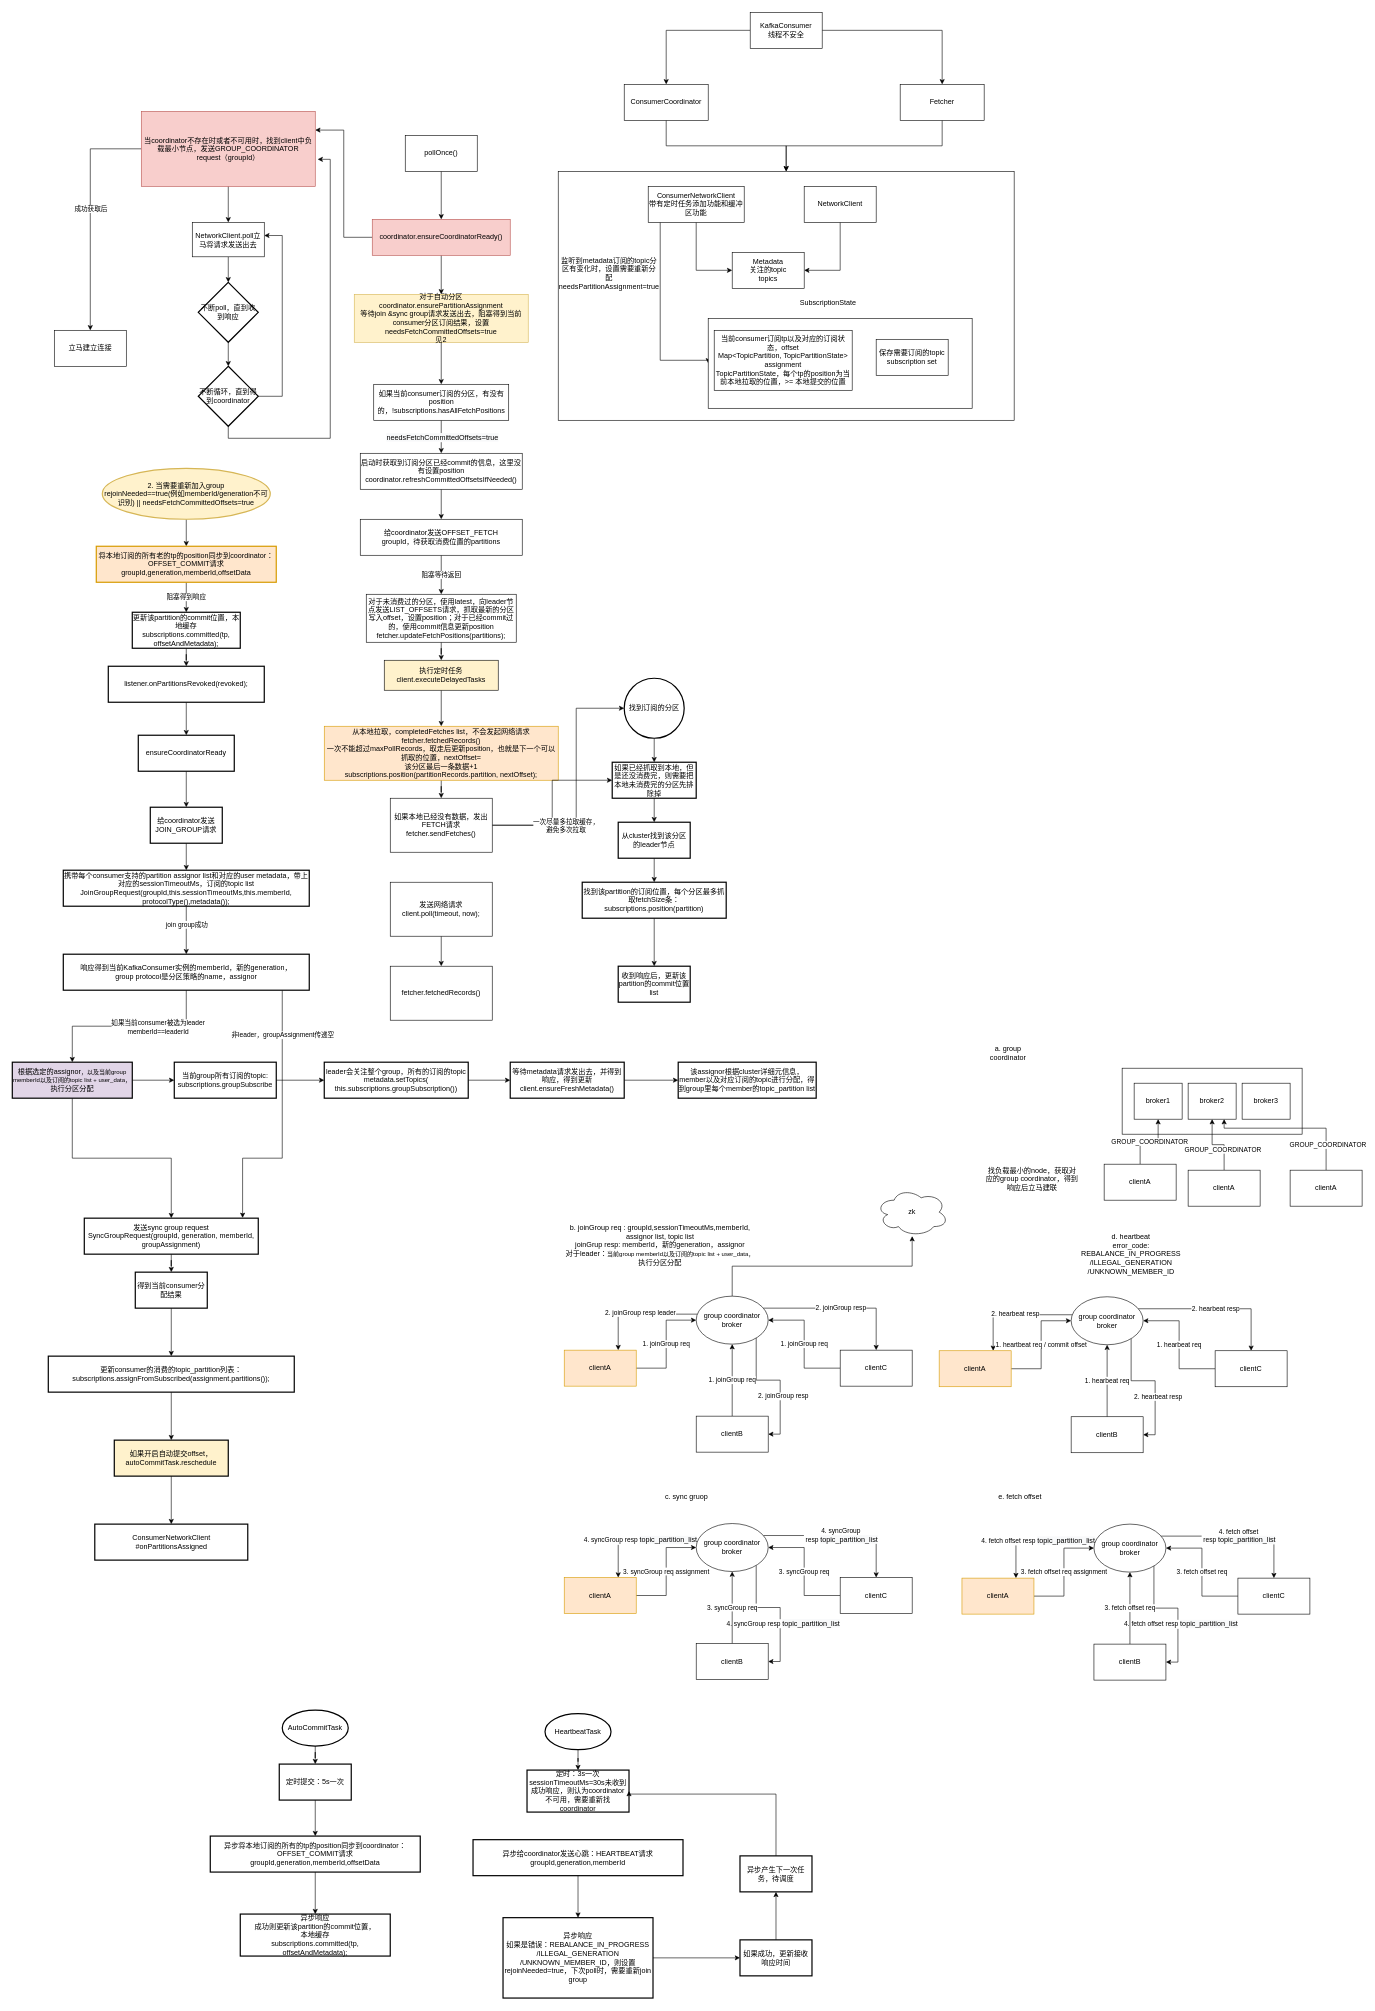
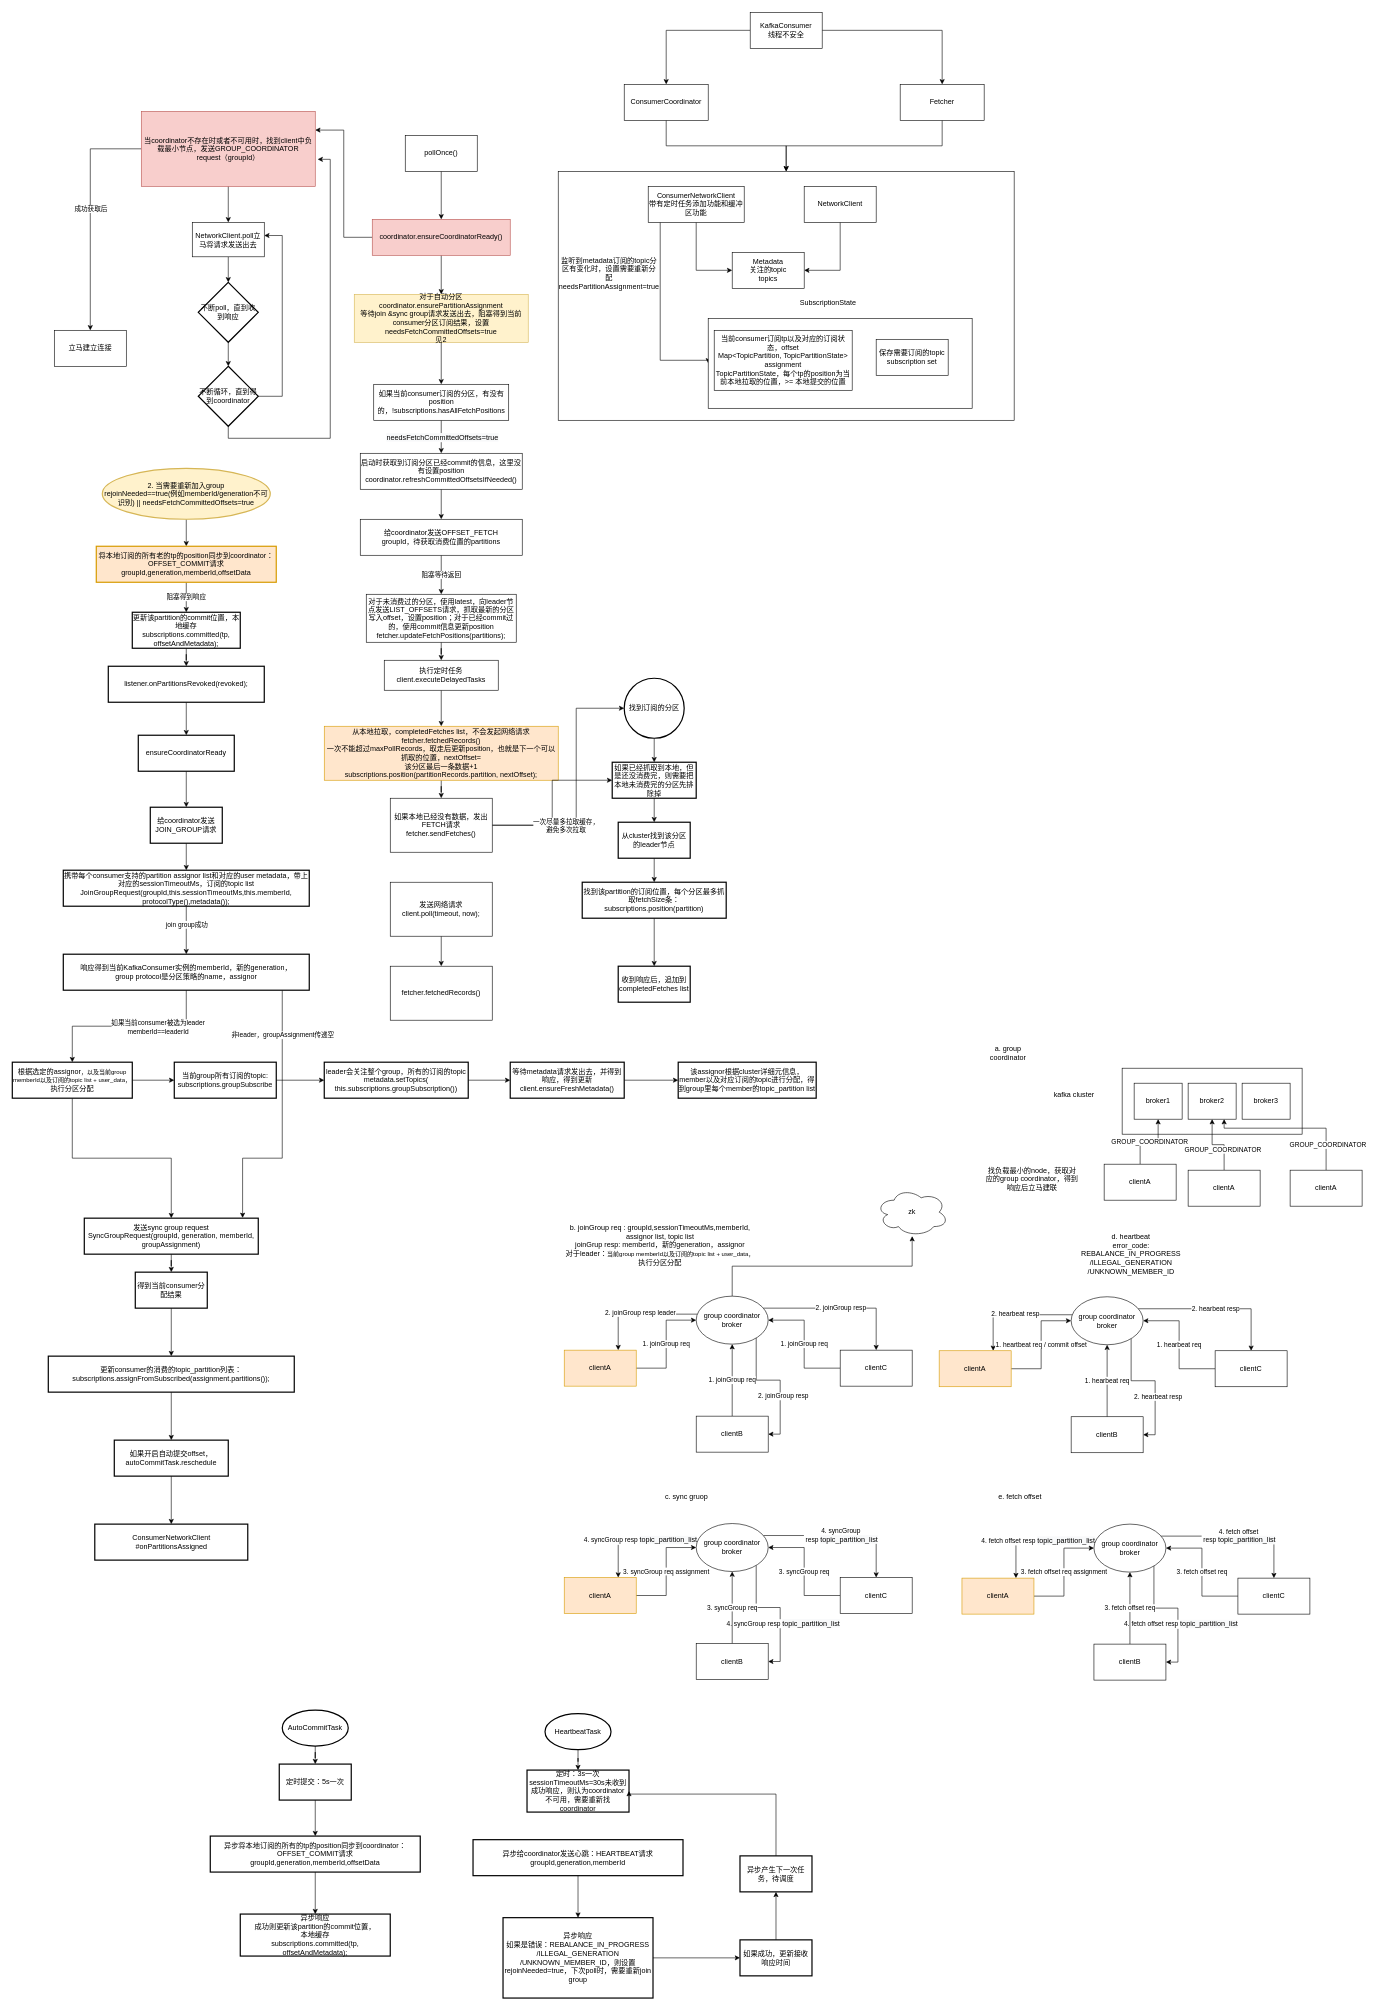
(441, 675) -> (441, 675)
(654, 984) -> (654, 984)
(72, 1080) -> (72, 1080)
none -> (1074, 1095)
(171, 1458) -> (171, 1458)
